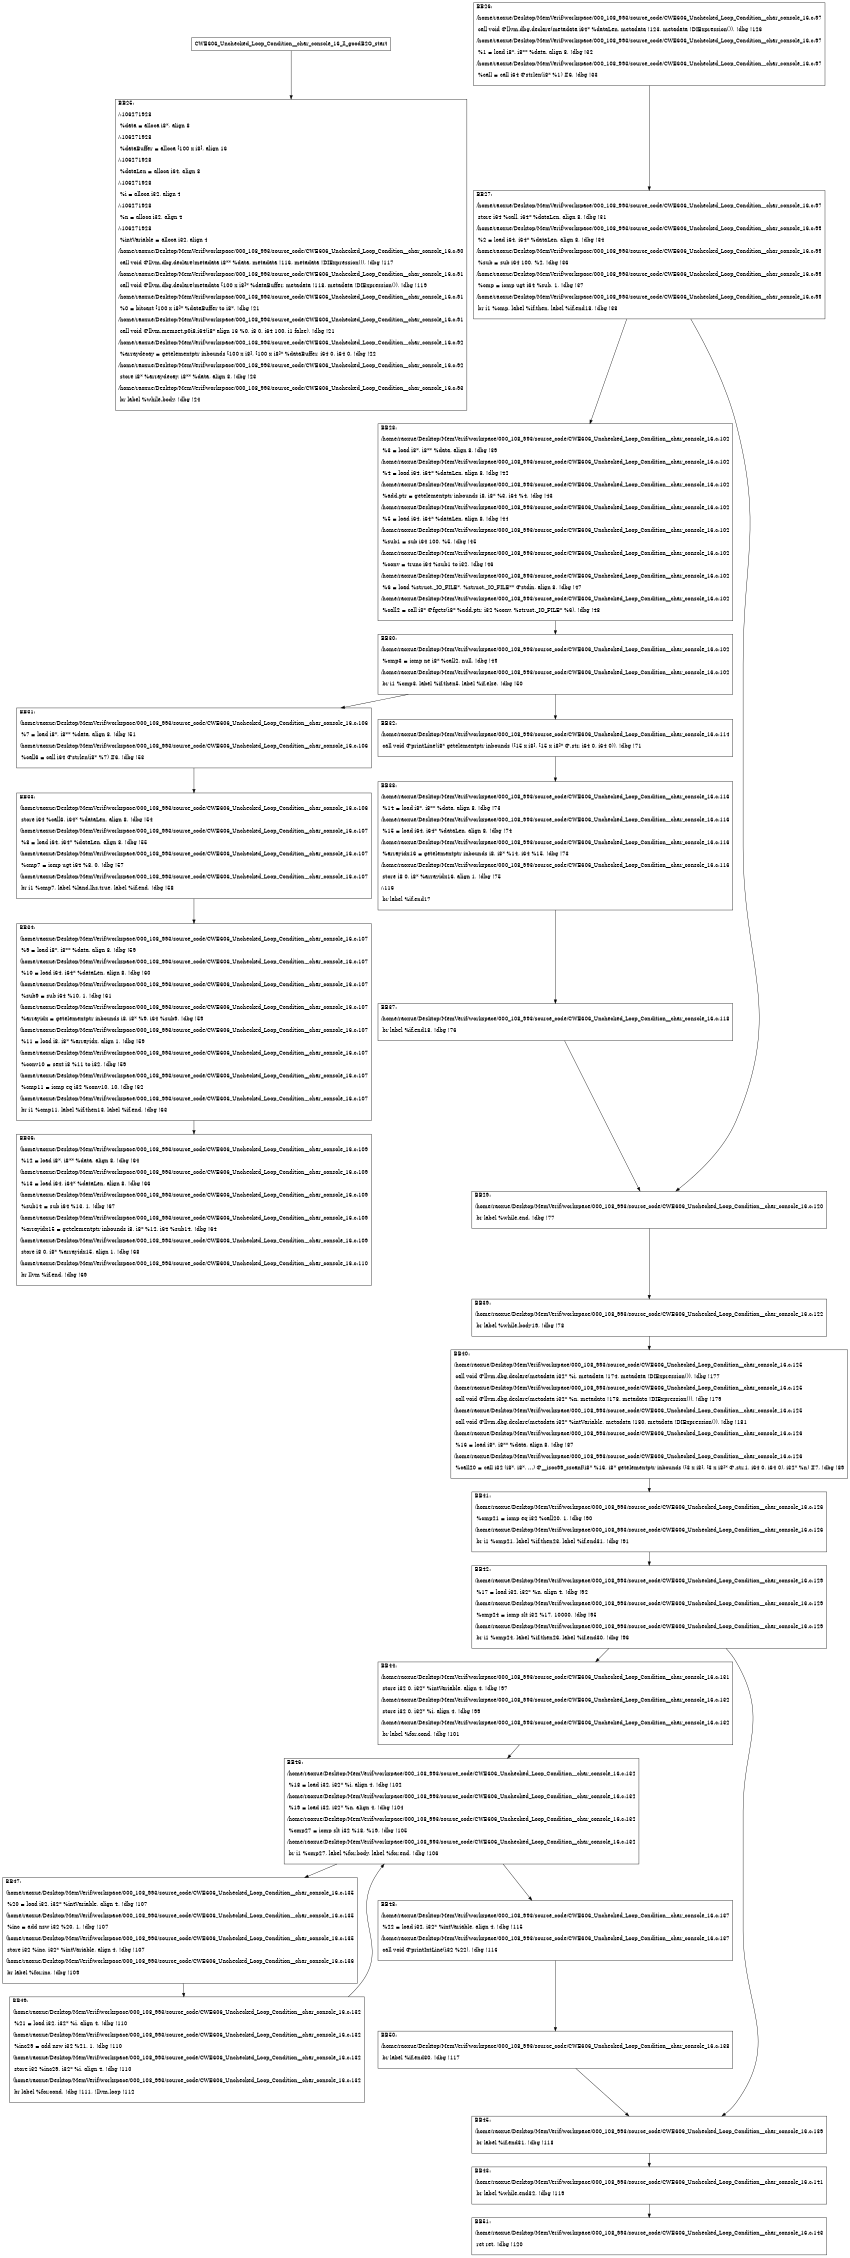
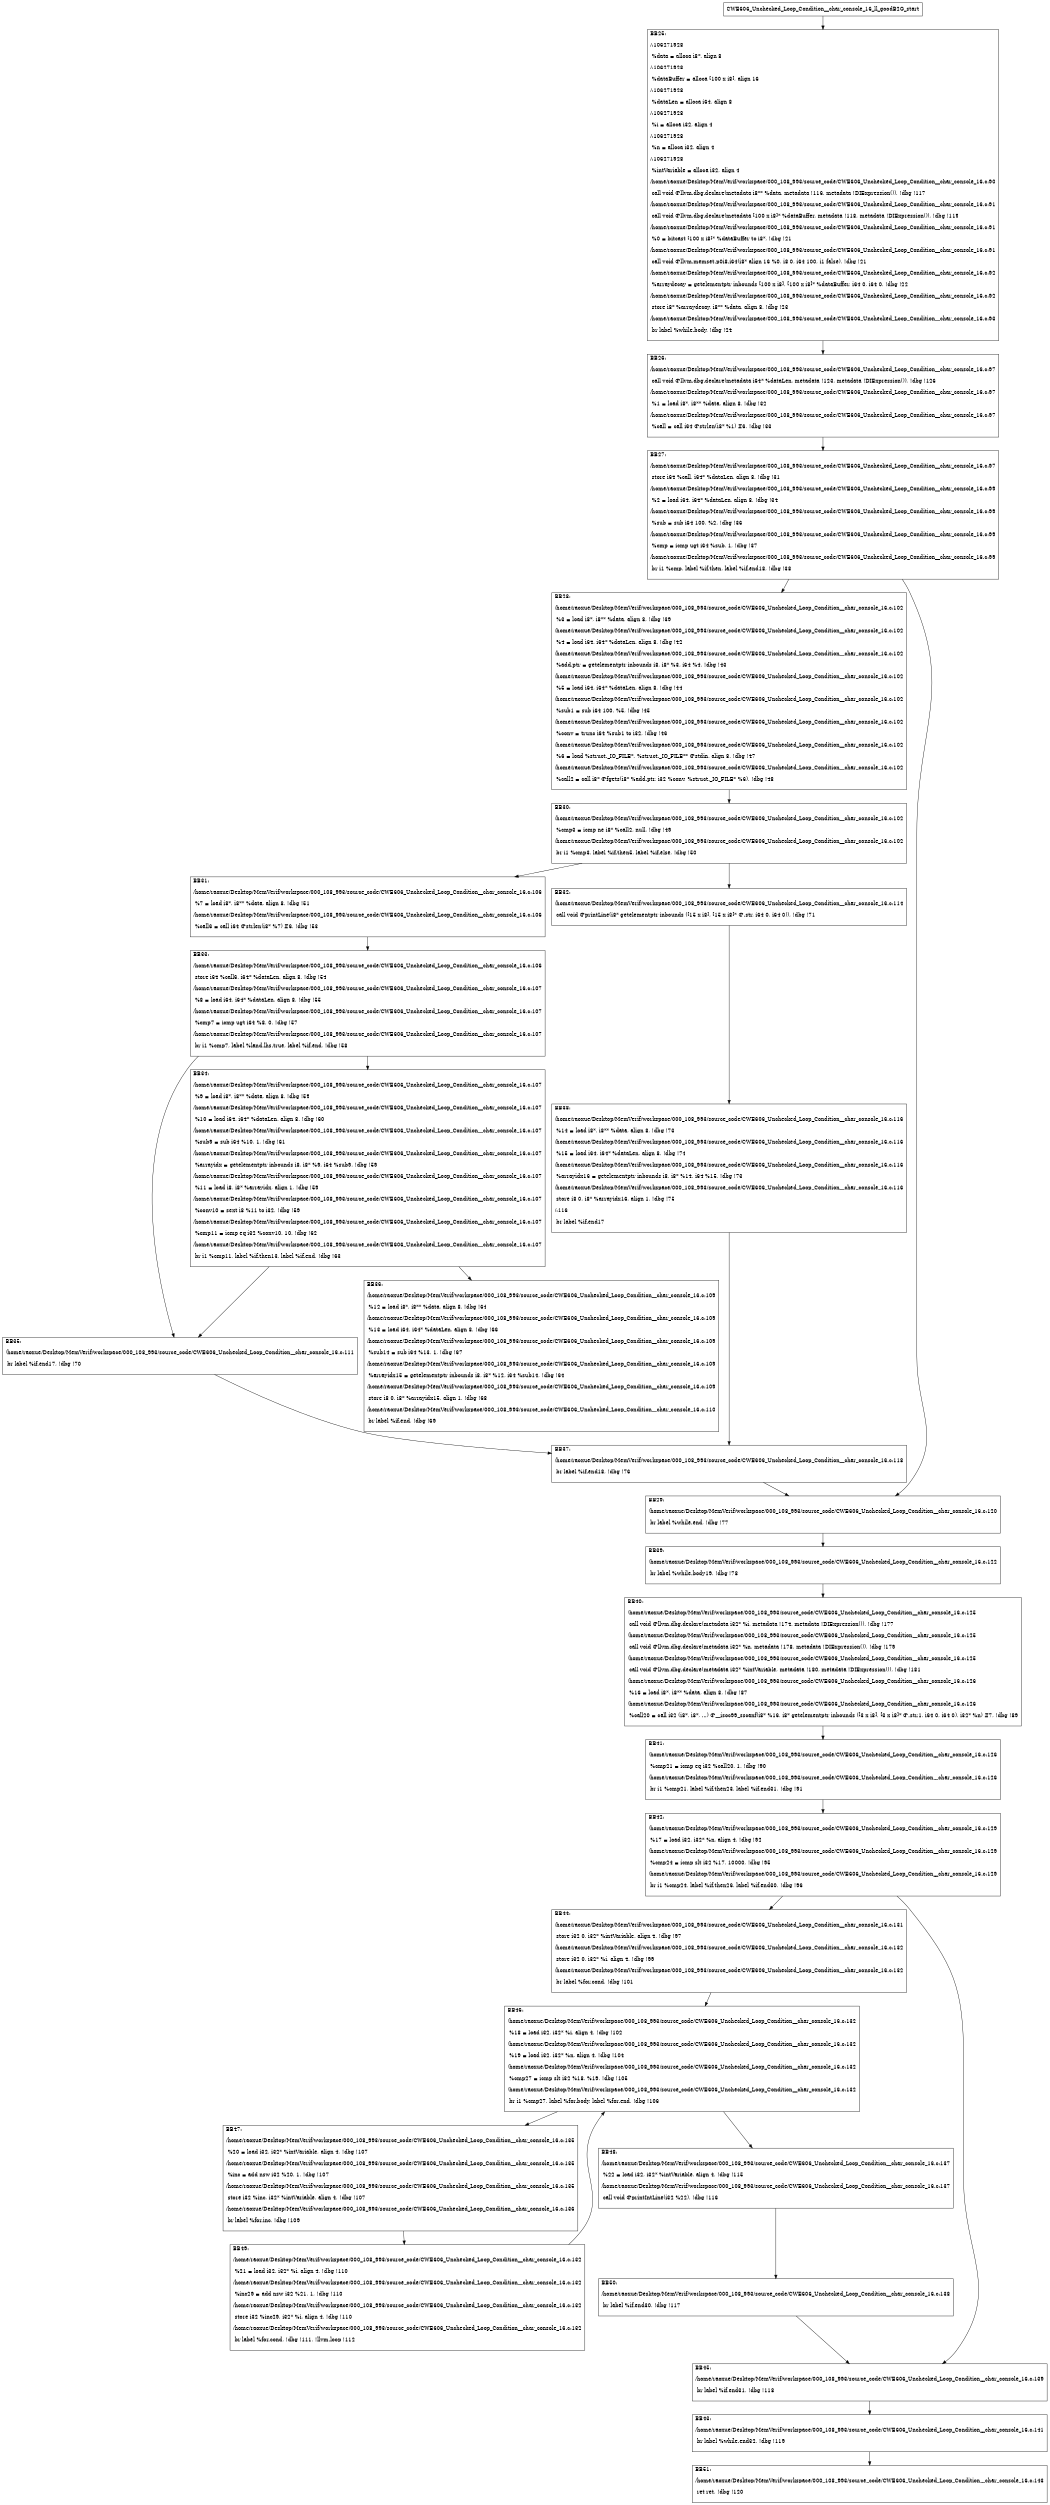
none -> (823, 346)
(53, 1275) -> (402, 1421)
none -> (180, 1356)
